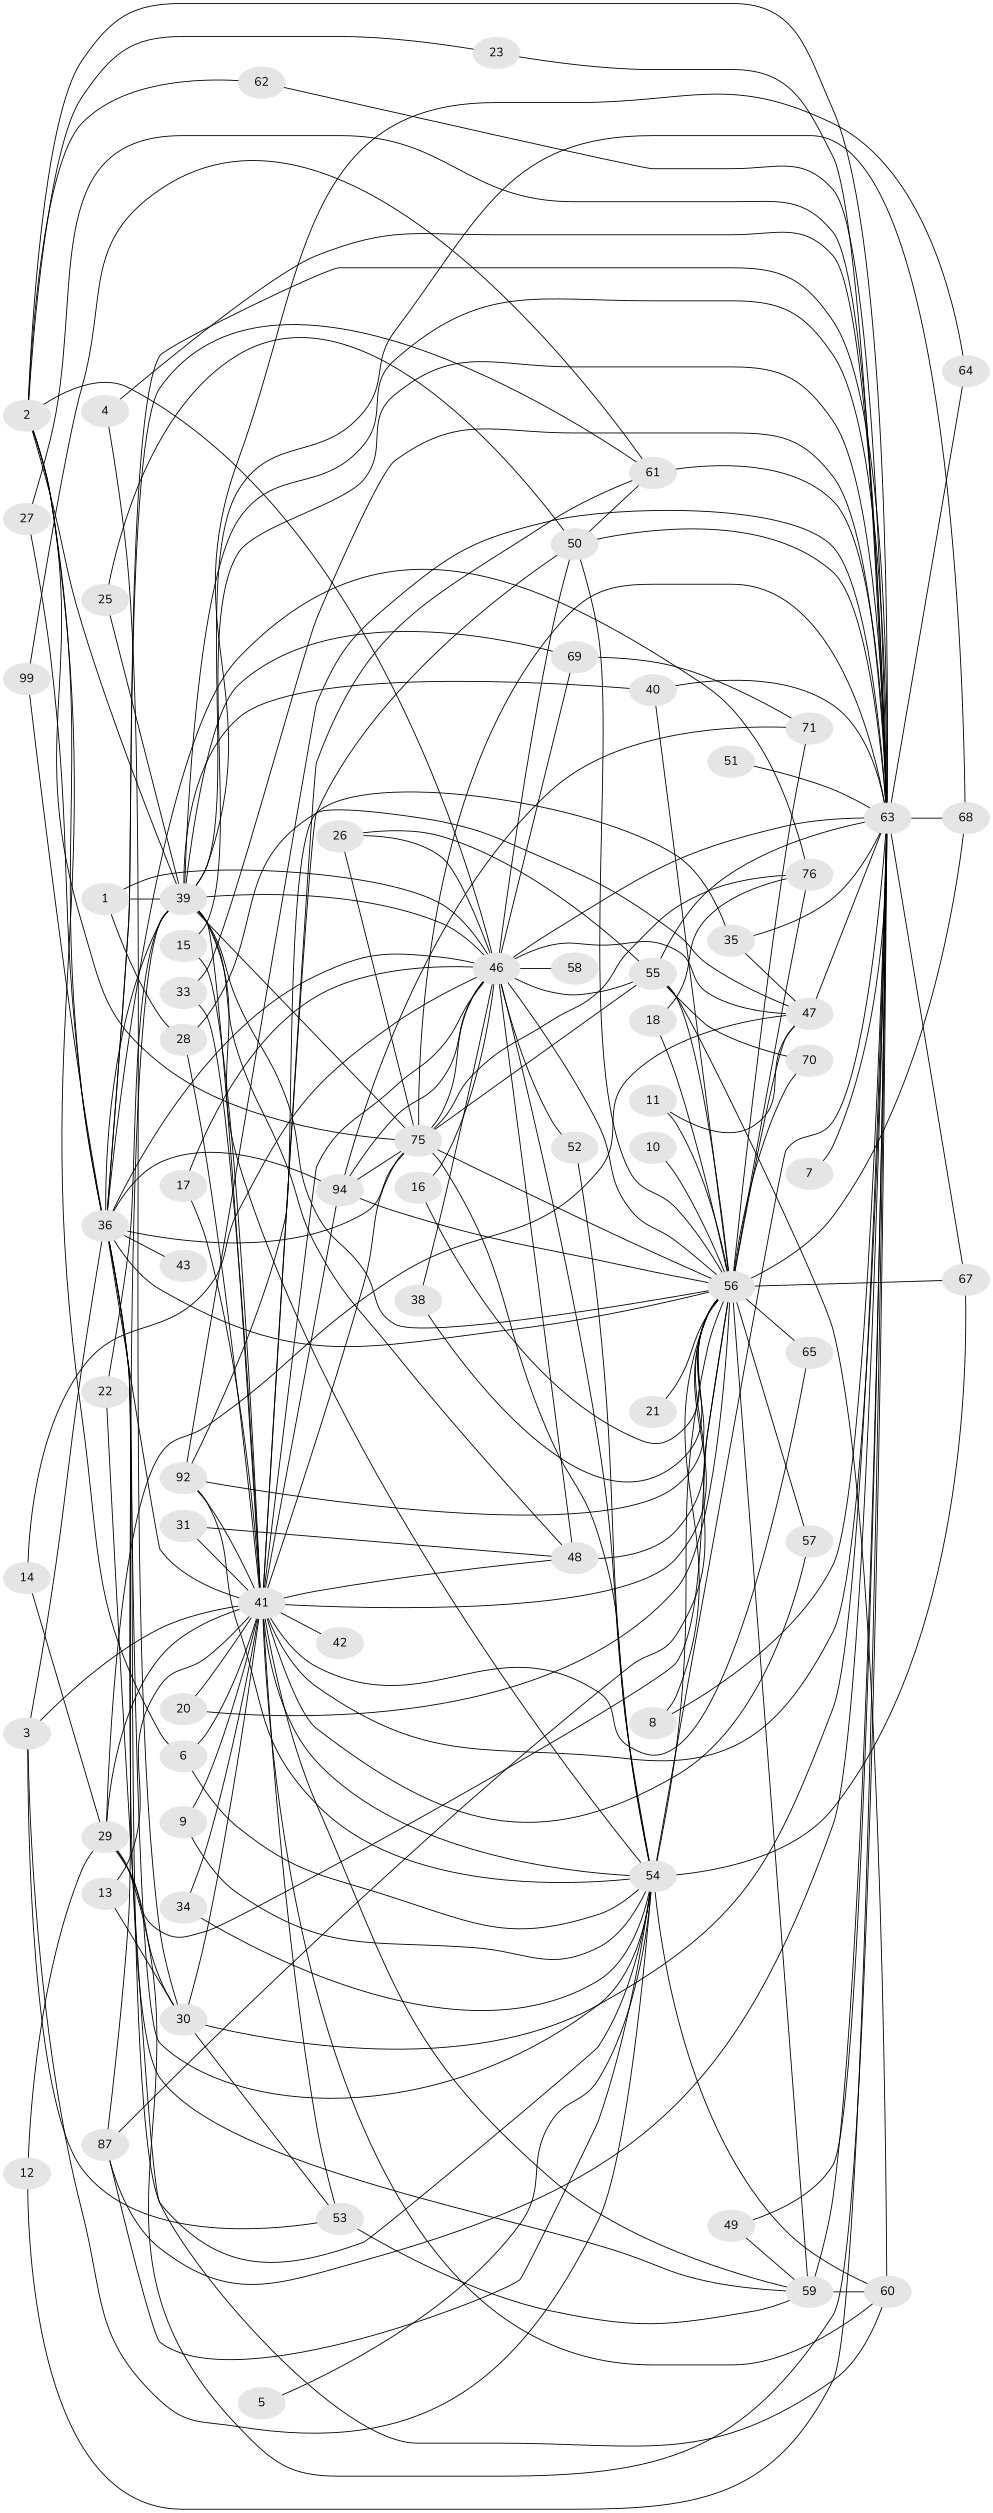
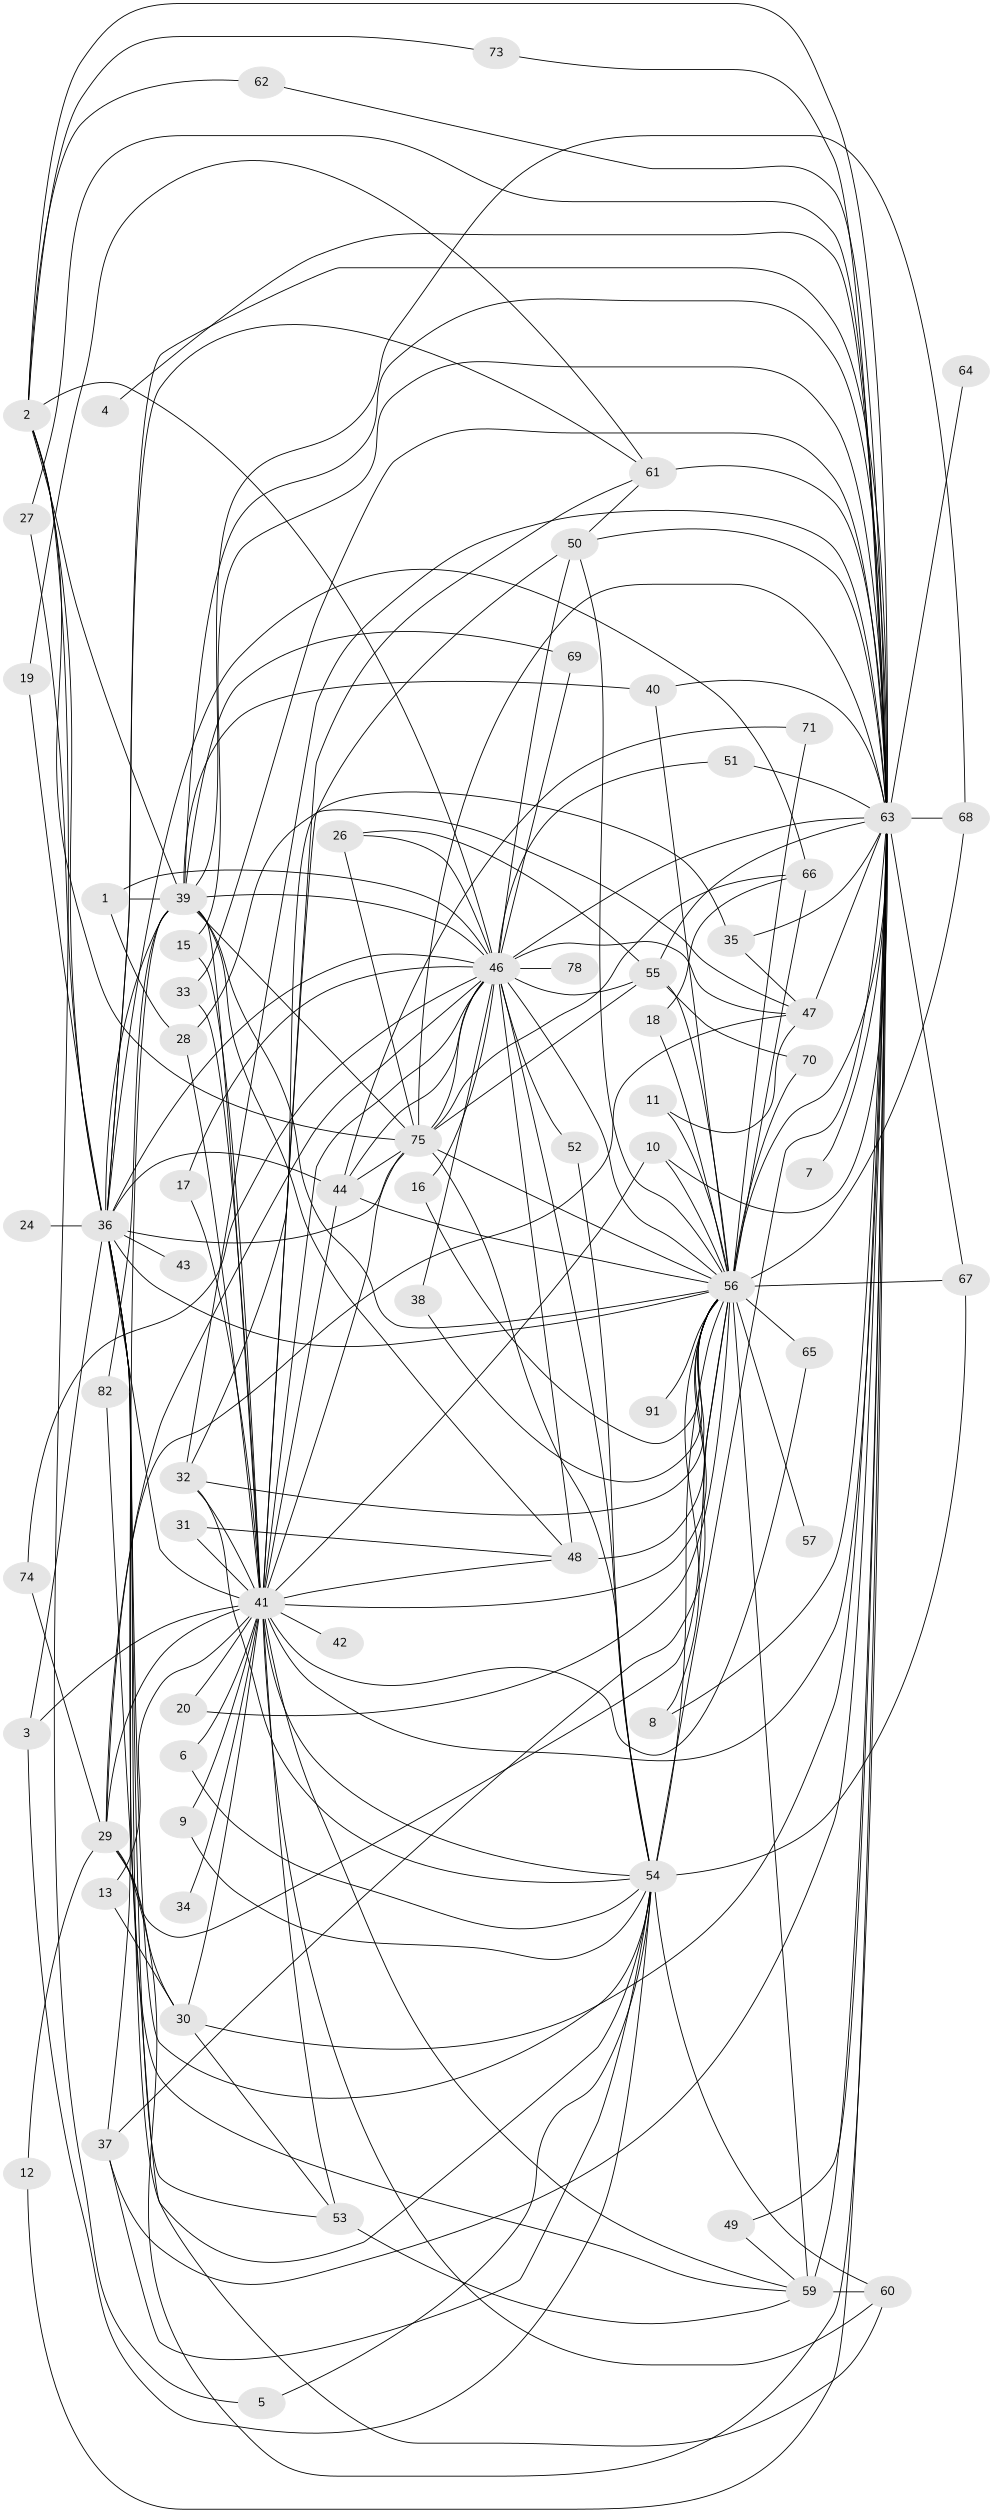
(496, 53) -> (496, 53)
(360, 154) -> none
(105, 600) -> none
(699, 674) -> none
(27, 679) -> (27, 679)
none -> (553, 816)
(809, 875) -> (809, 875)
(575, 969) -> (575, 969)
(63, 1094) -> (58, 1454)
none -> (869, 1110)
(759, 1147) -> (842, 1067)
(340, 1190) -> (340, 1190)
none -> (27, 1226)
(138, 1295) -> none
none -> (193, 1355)
(105, 1392) -> (105, 1392)
(653, 1412) -> (653, 1412)
(848, 1412) -> none
(346, 1417) -> none
(183, 1478) -> (183, 1478)
(27, 1578) -> (27, 1578)
(558, 1819) -> (471, 1386)
(446, 2008) -> none
(105, 2145) -> (105, 2145)
(81, 2167) -> (136, 1791)
